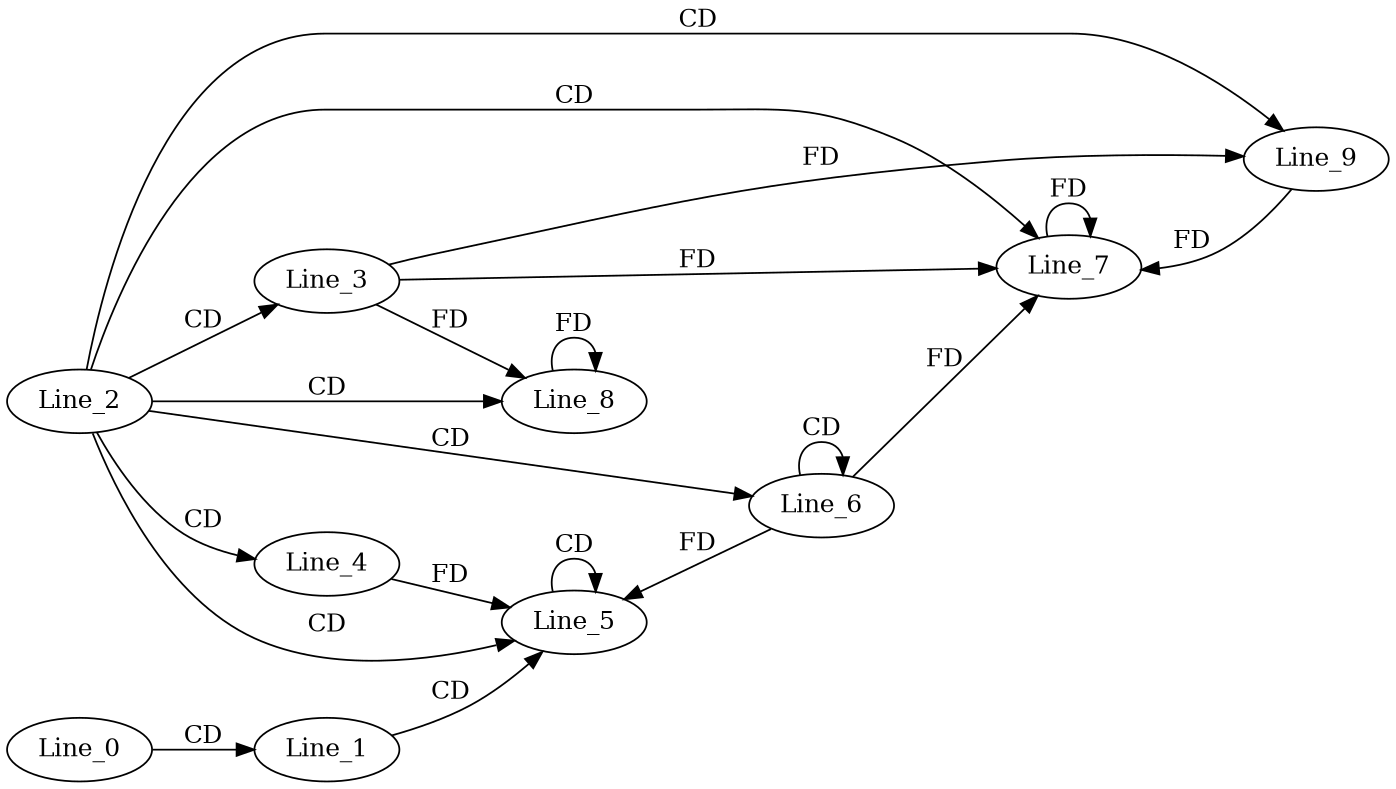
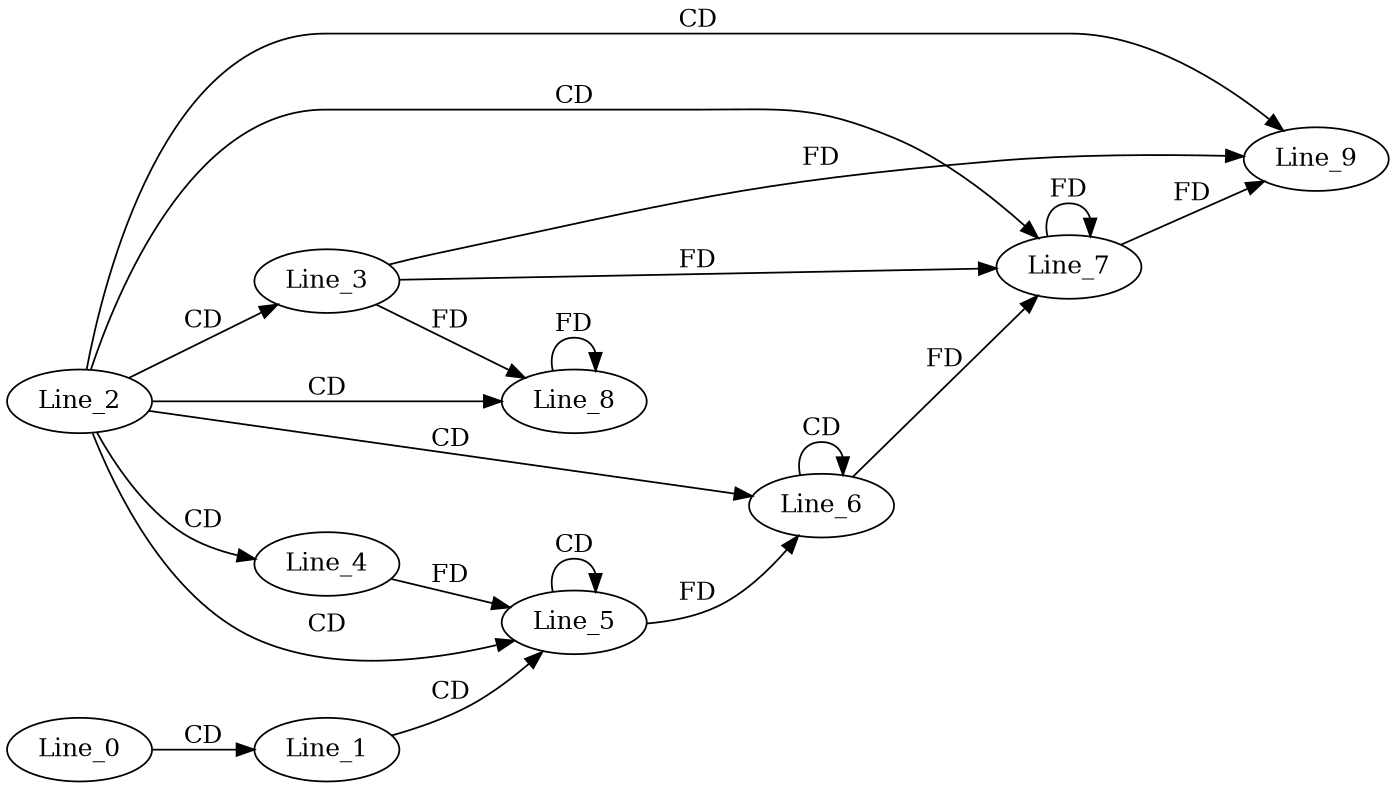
(1233, 243) -> (1184, 217)
(706, 560) -> (725, 602)
